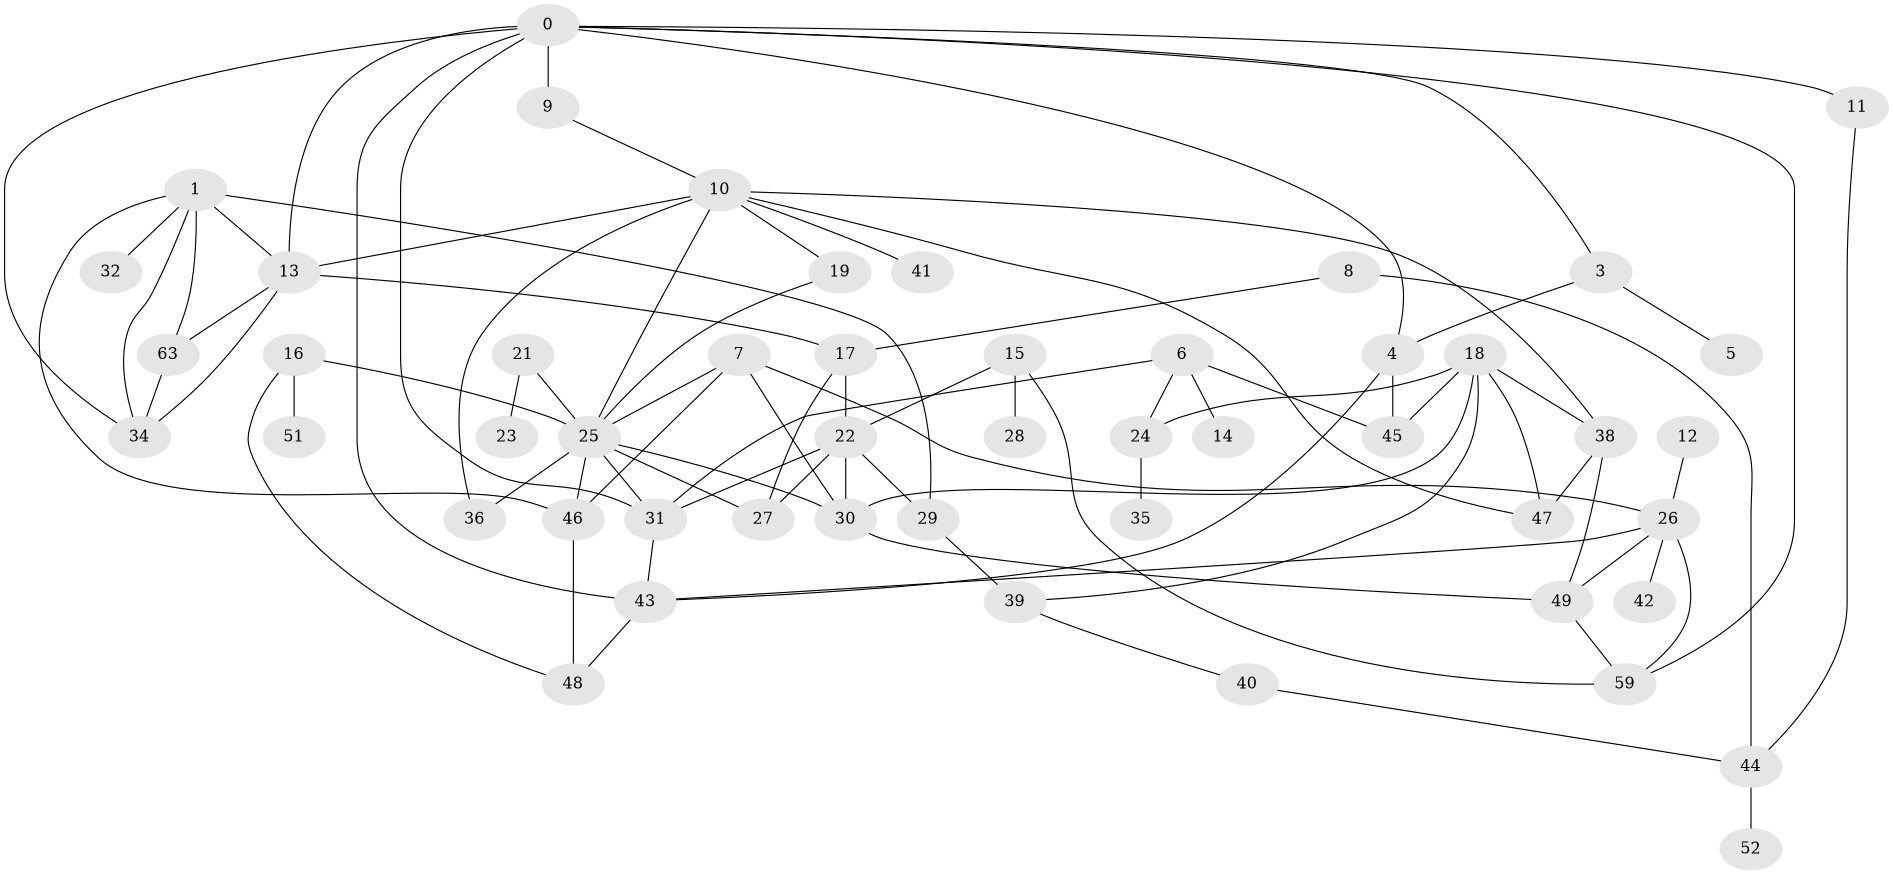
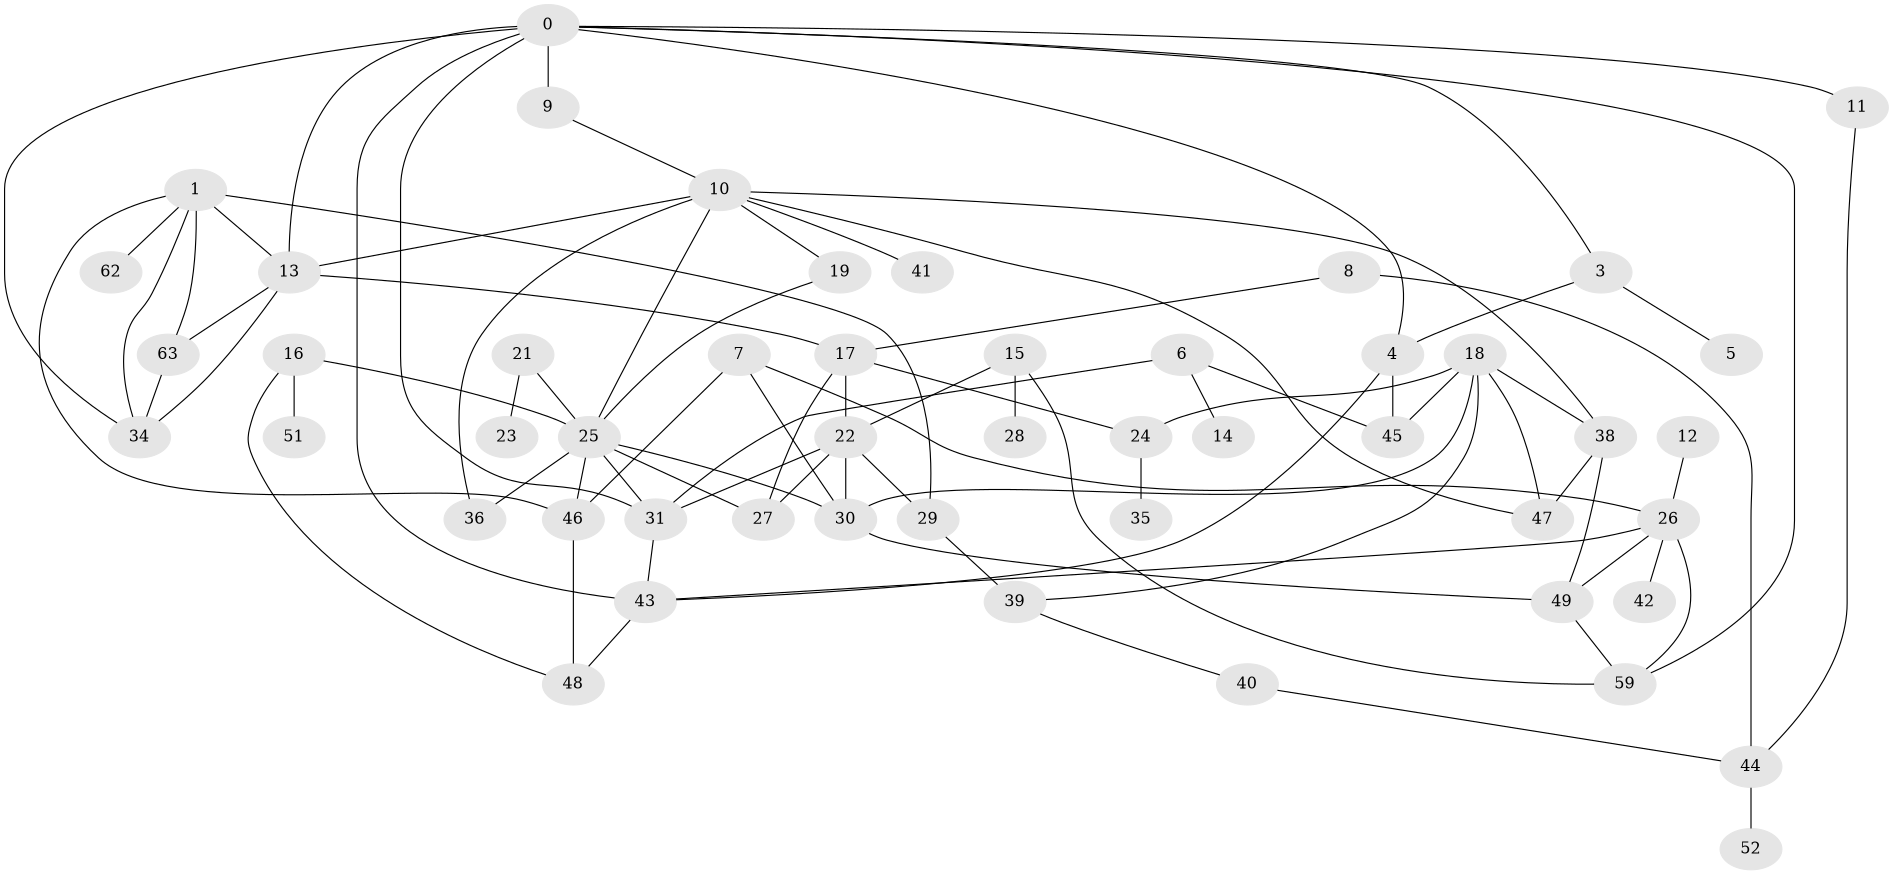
(111, 272) -> (111, 272)
(664, 396) -> none
(1162, 396) -> (993, 396)
